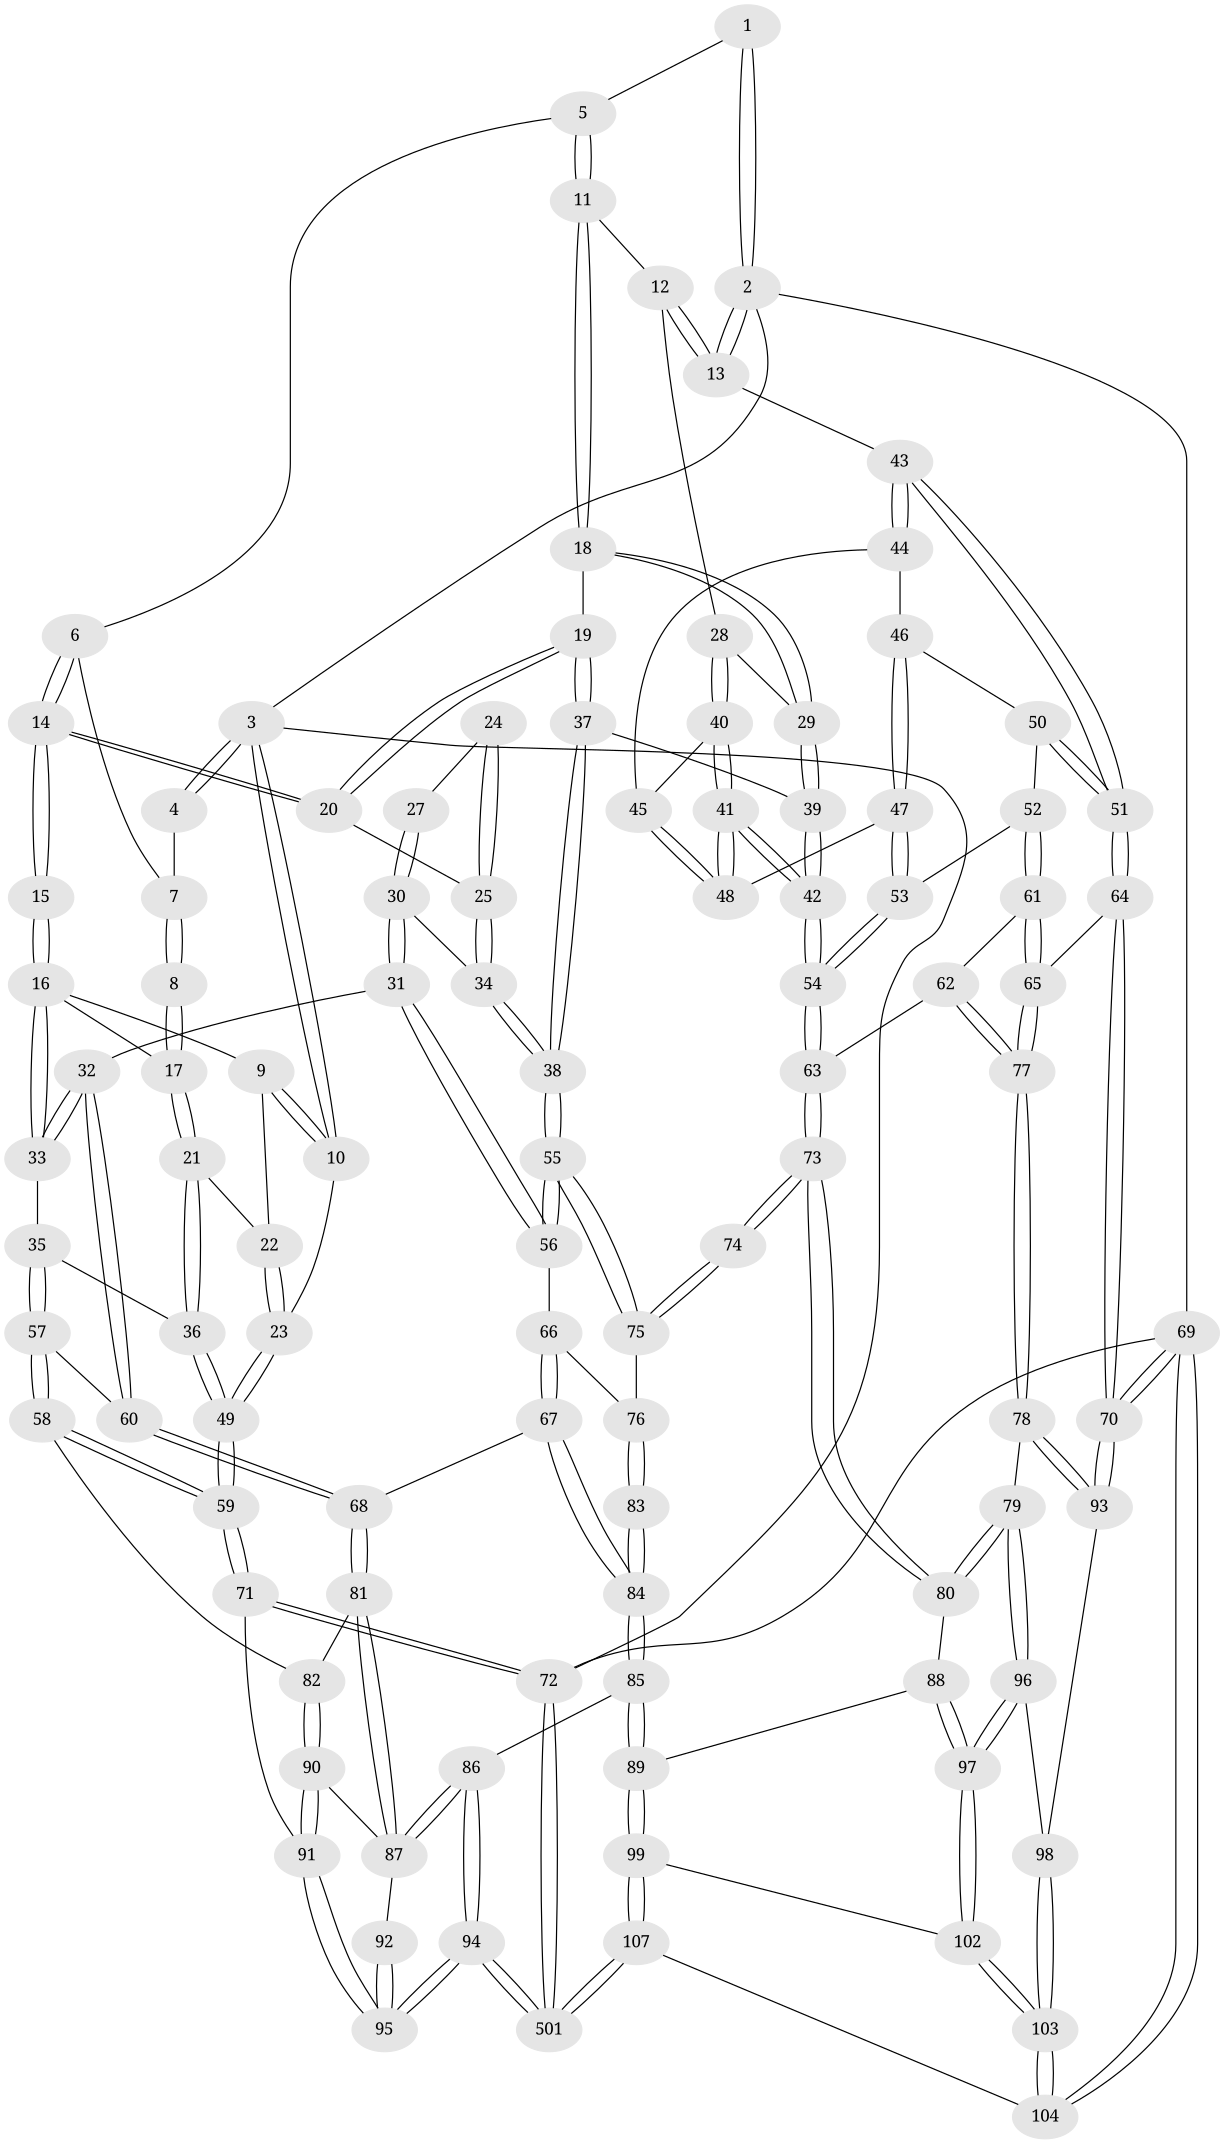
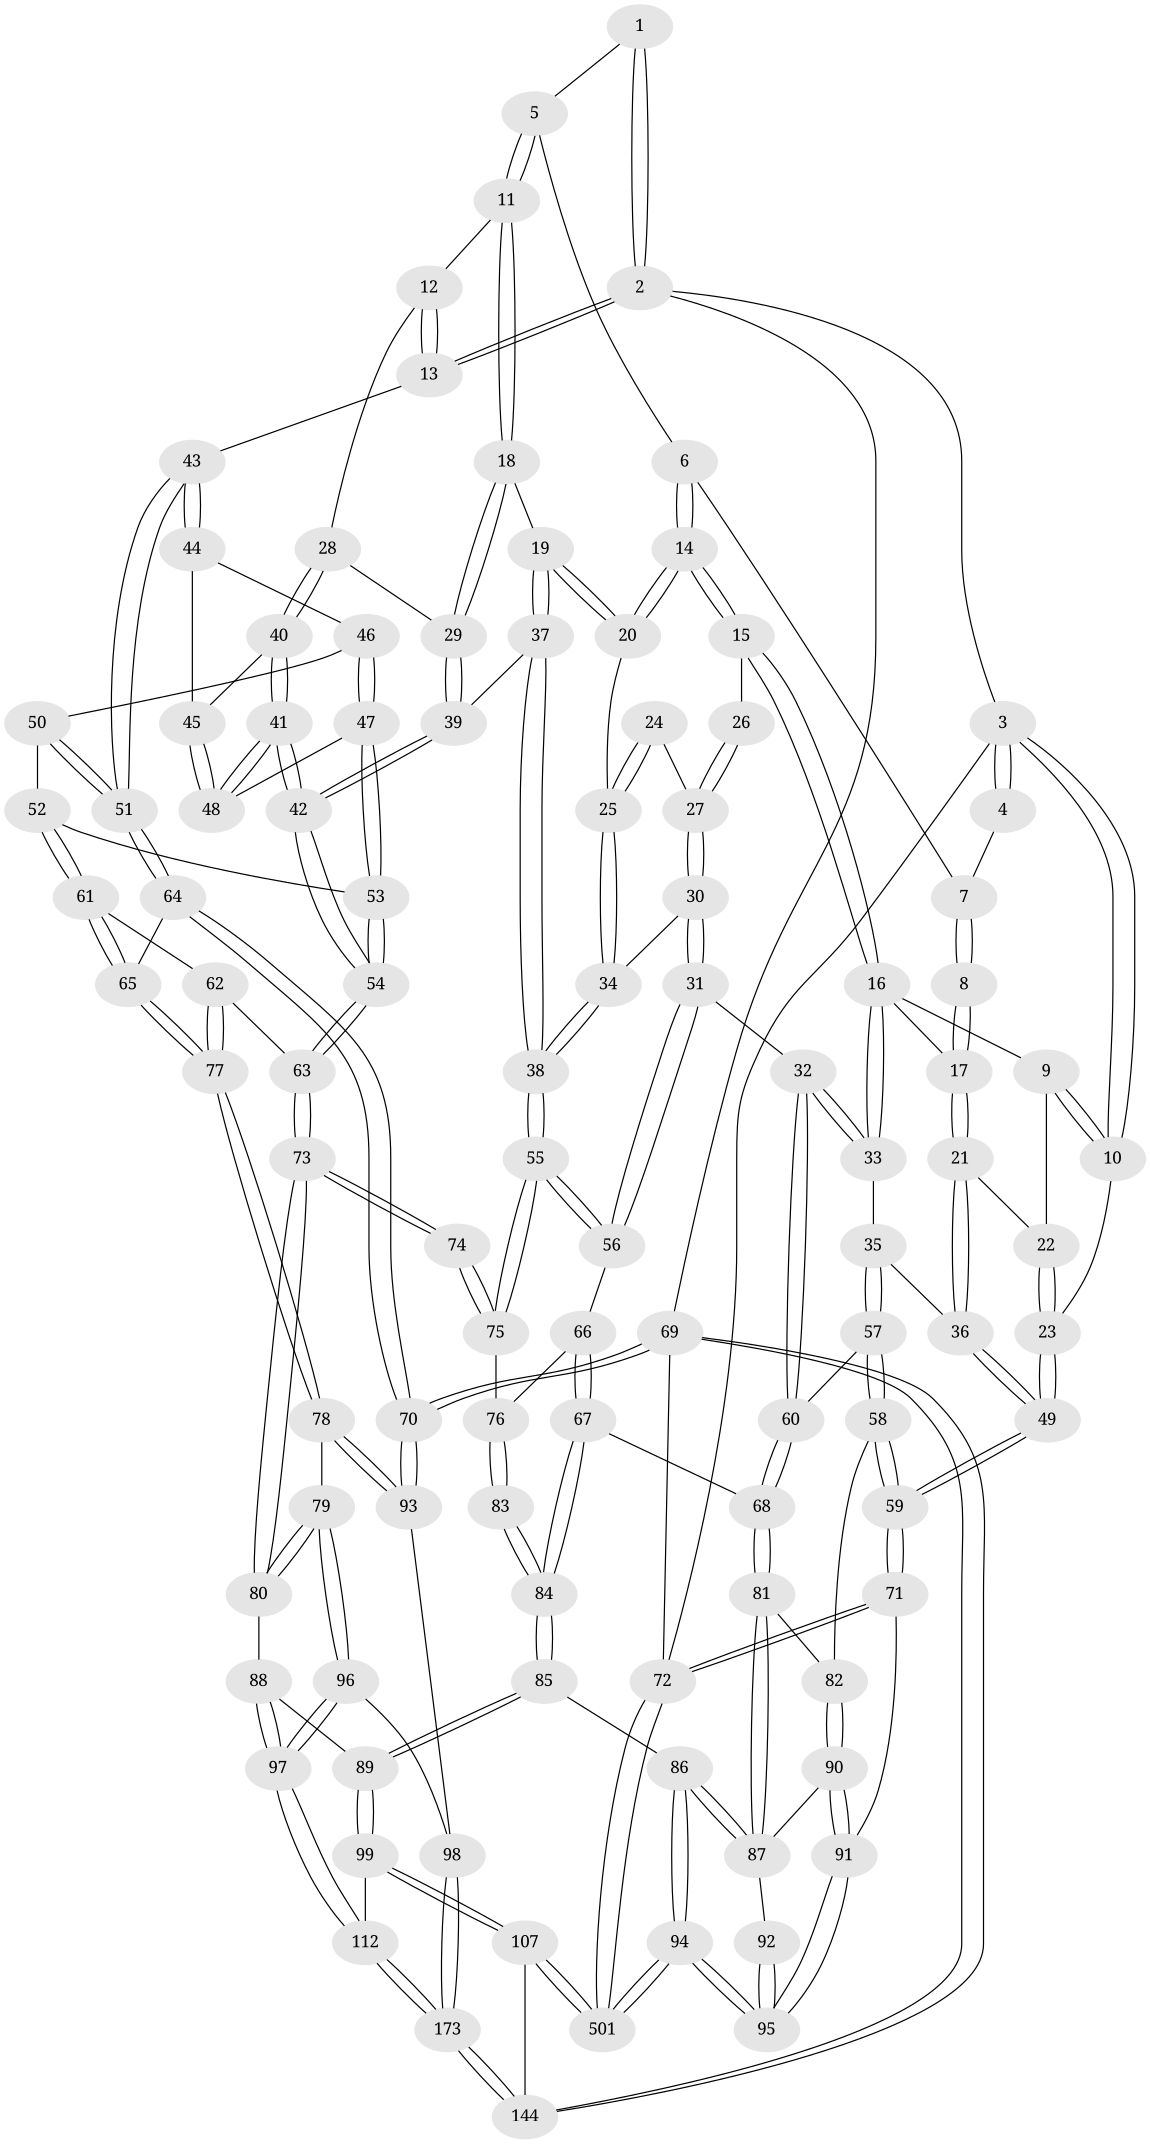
none -> (742, 723)
(968, 1943) -> (365, 1943)
(1045, 2030) -> (448, 2030)
(1045, 2117) -> (525, 2117)
